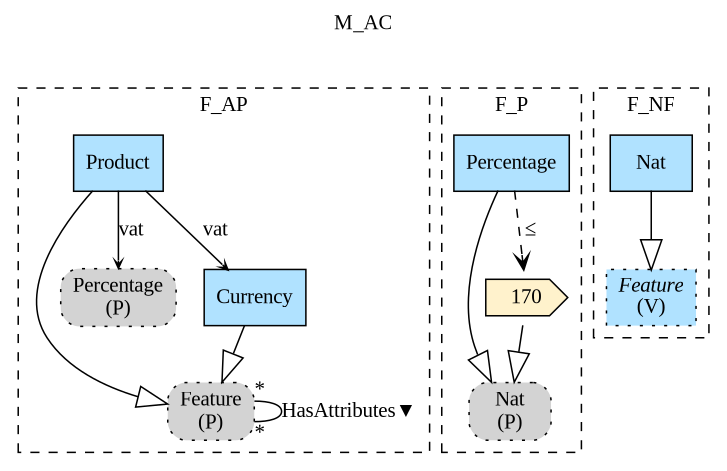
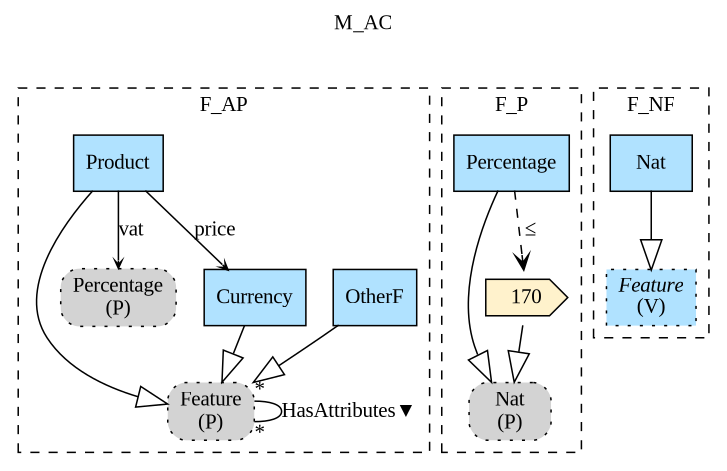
(216, 230) -> (216, 230)
none -> (375, 298)
